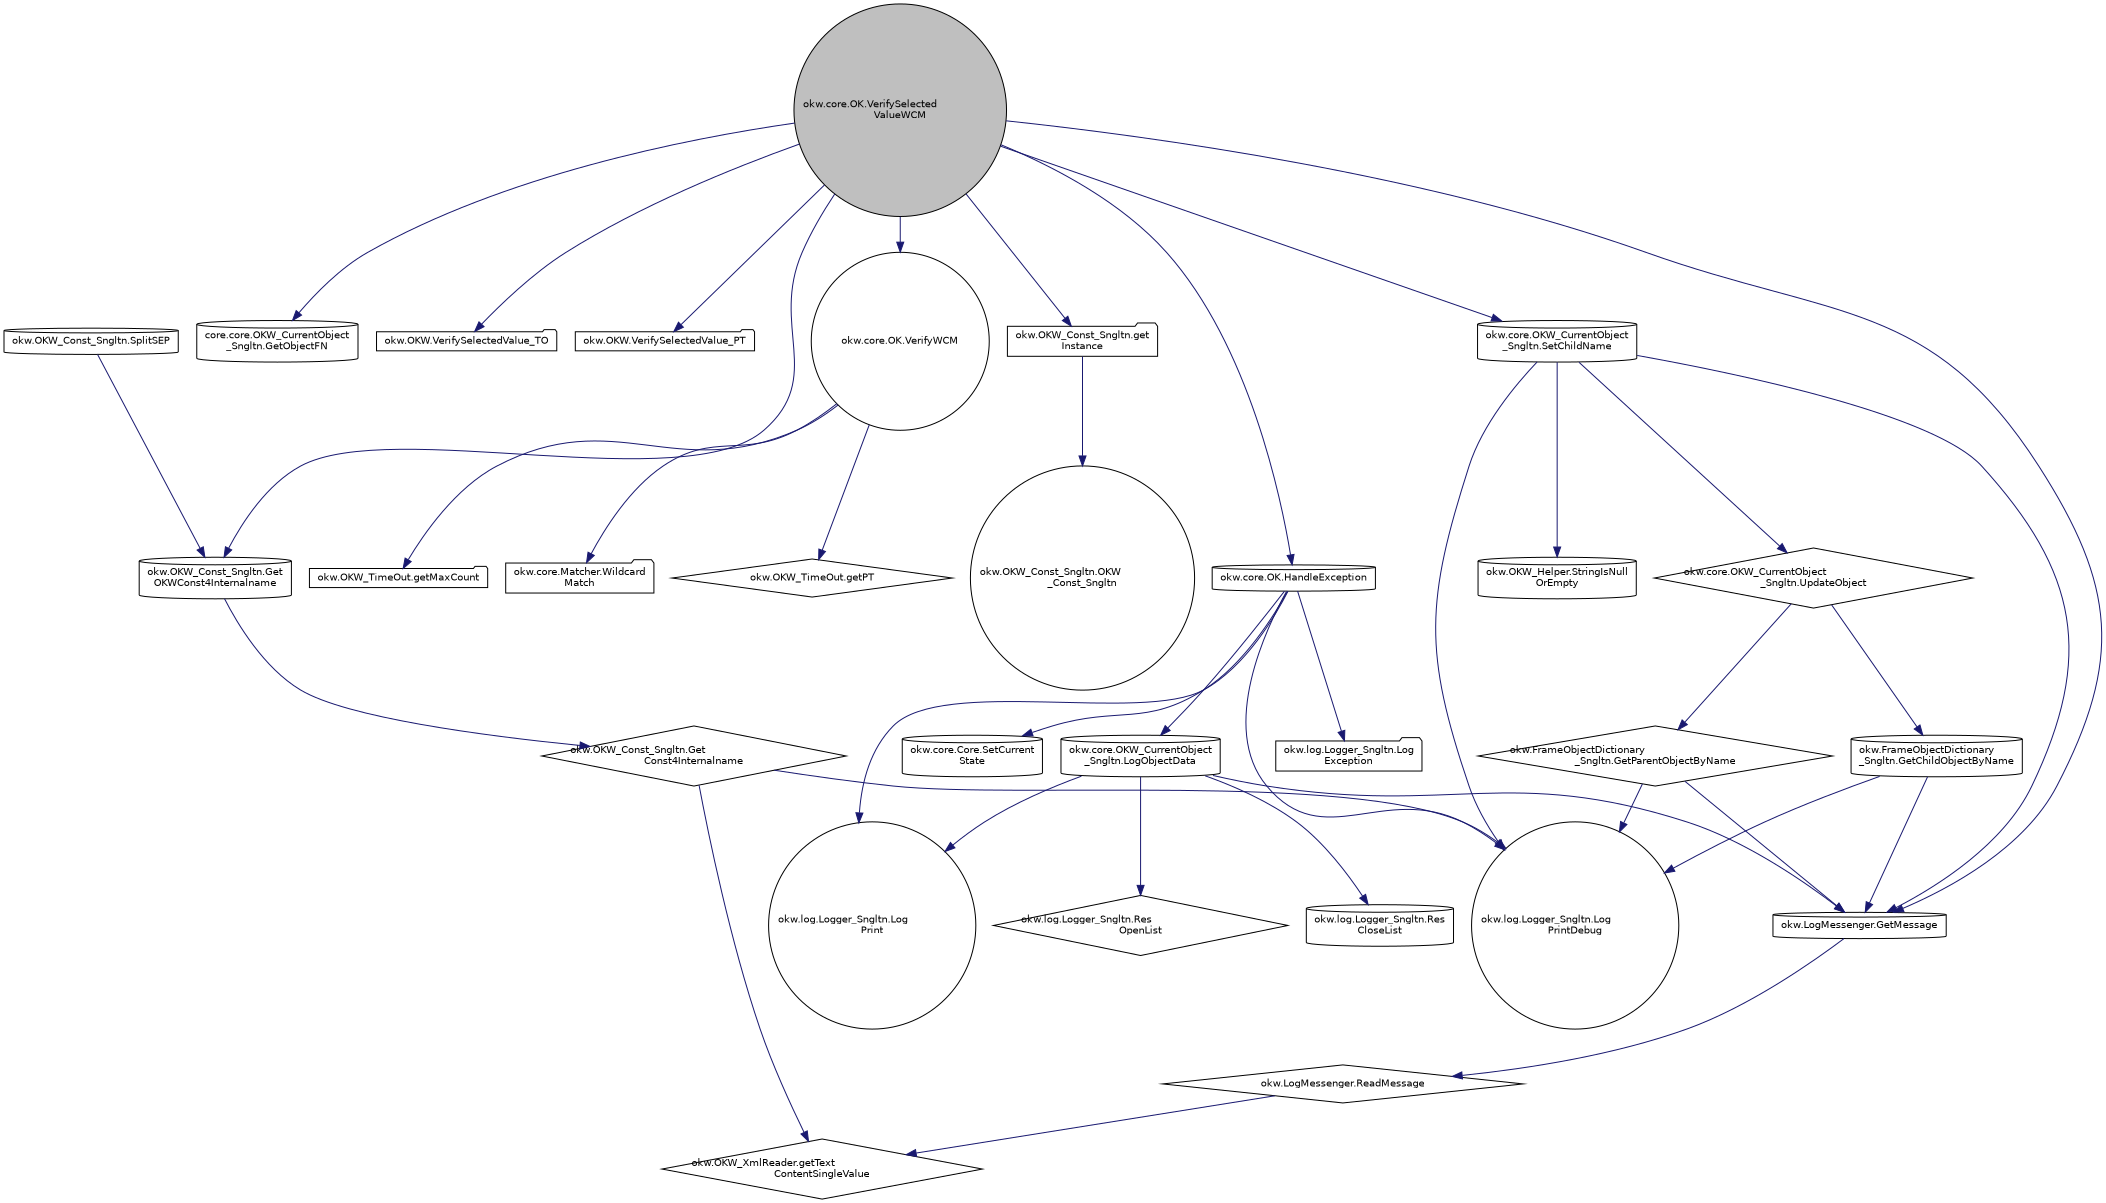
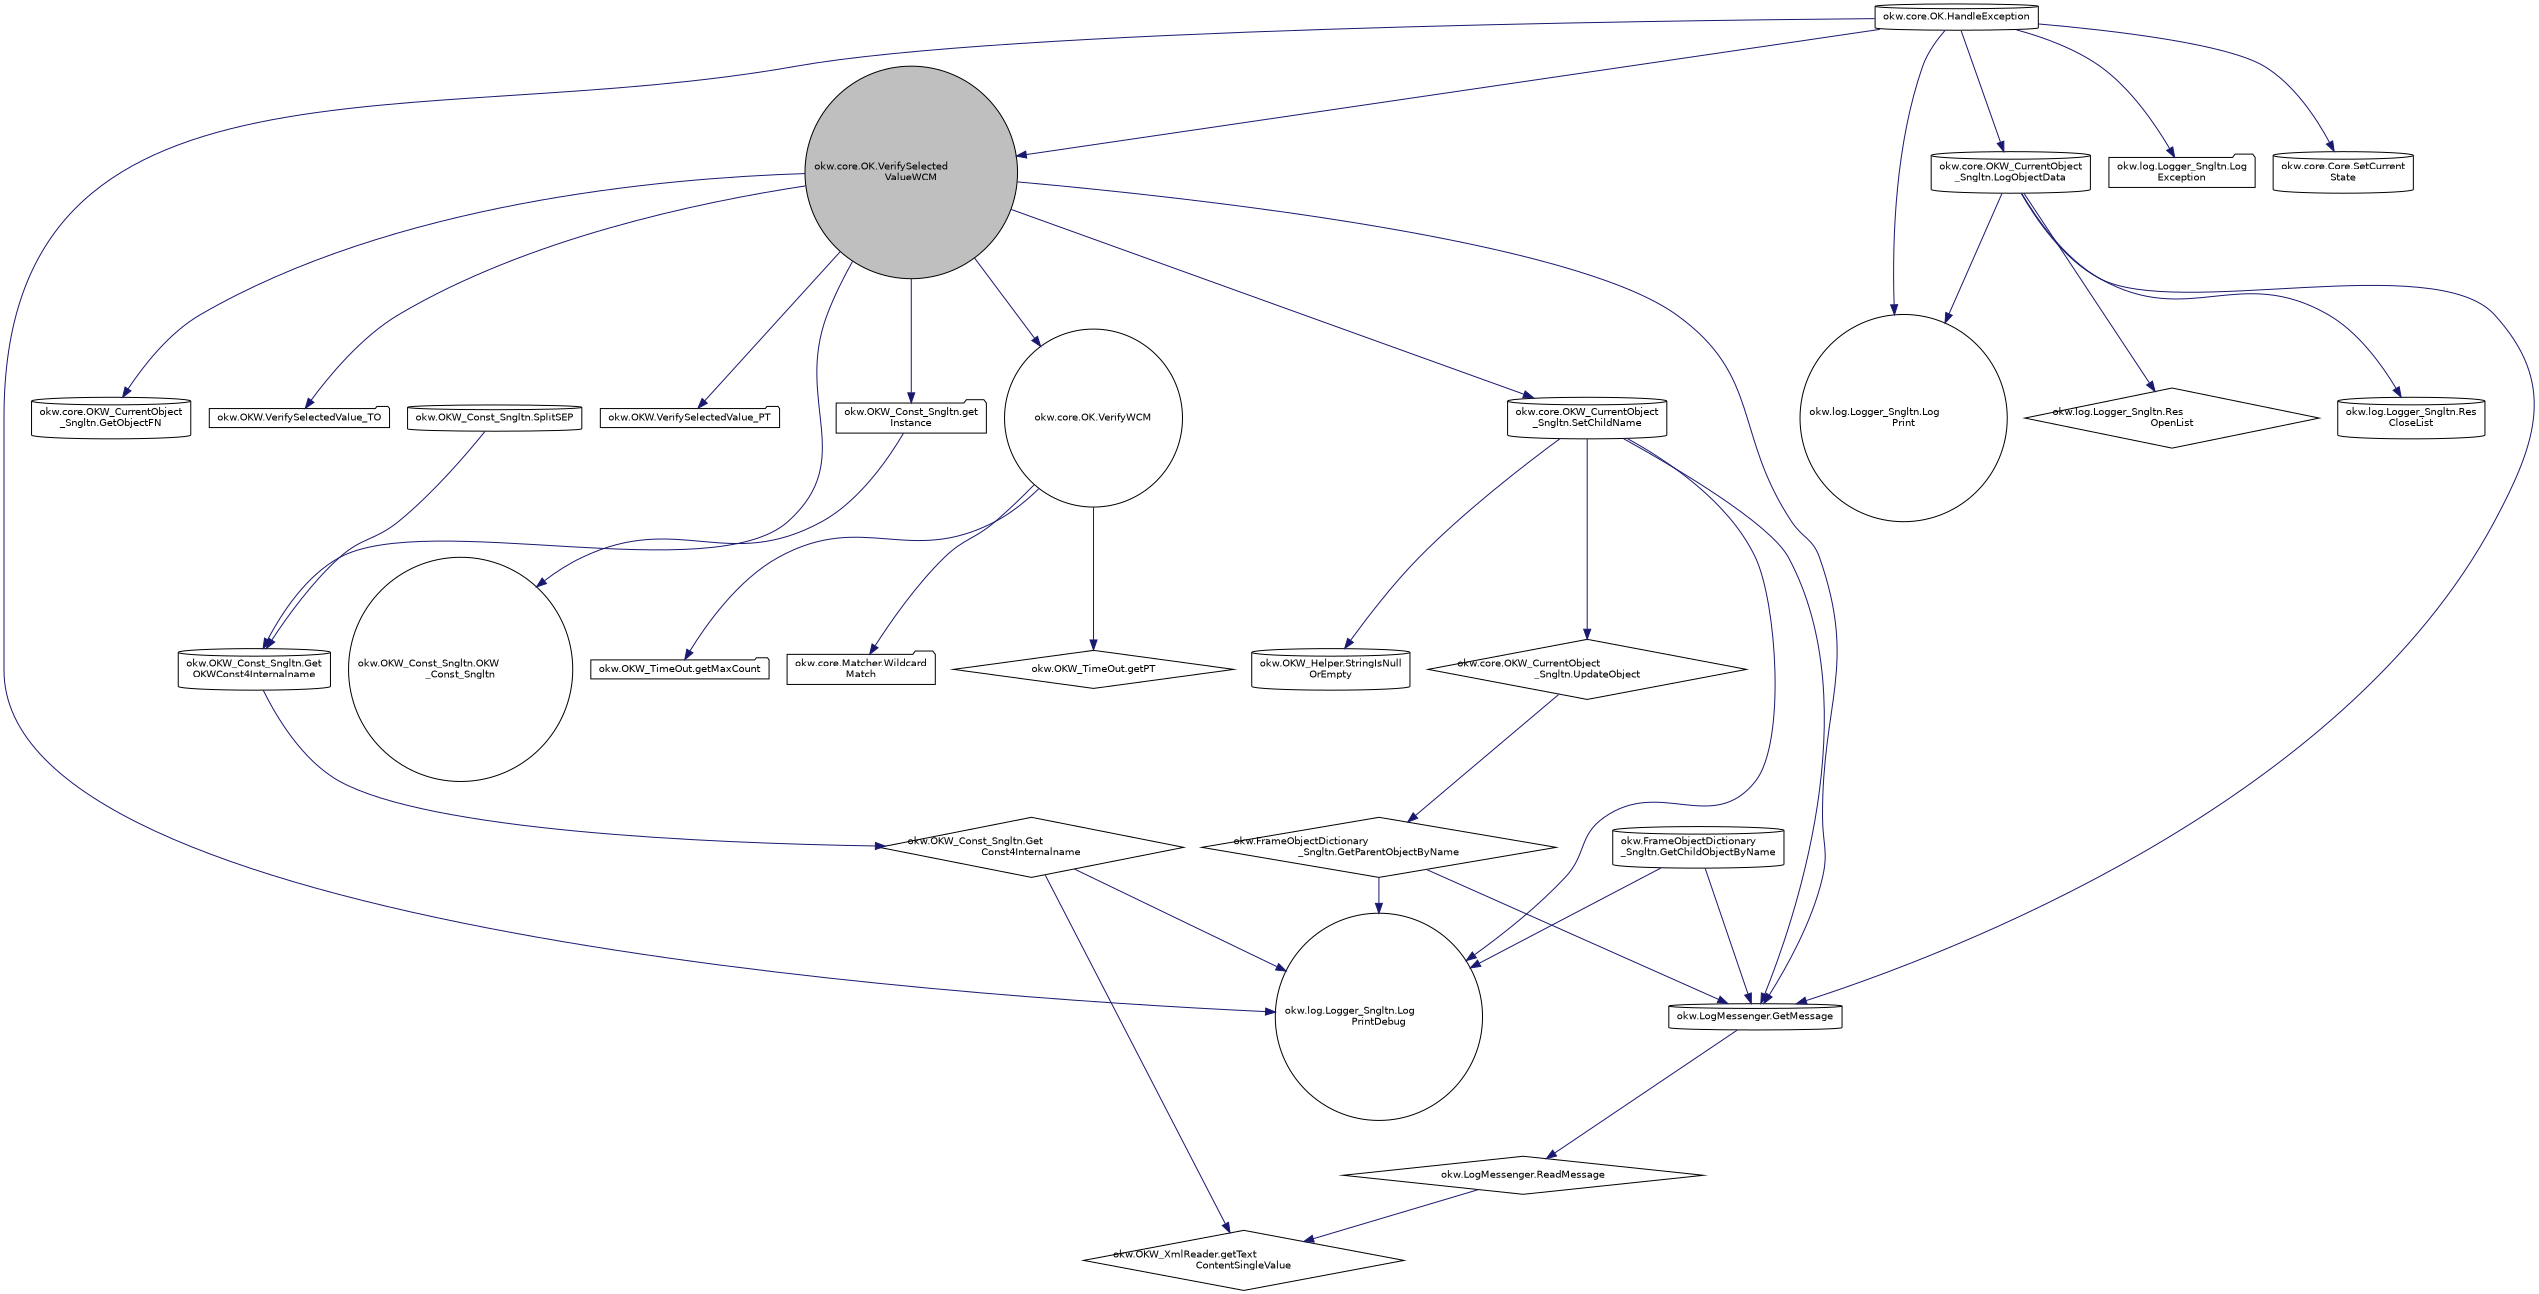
(1205, 306) -> (1453, 92)
(277, 341) -> (111, 418)
(1874, 666) -> none
